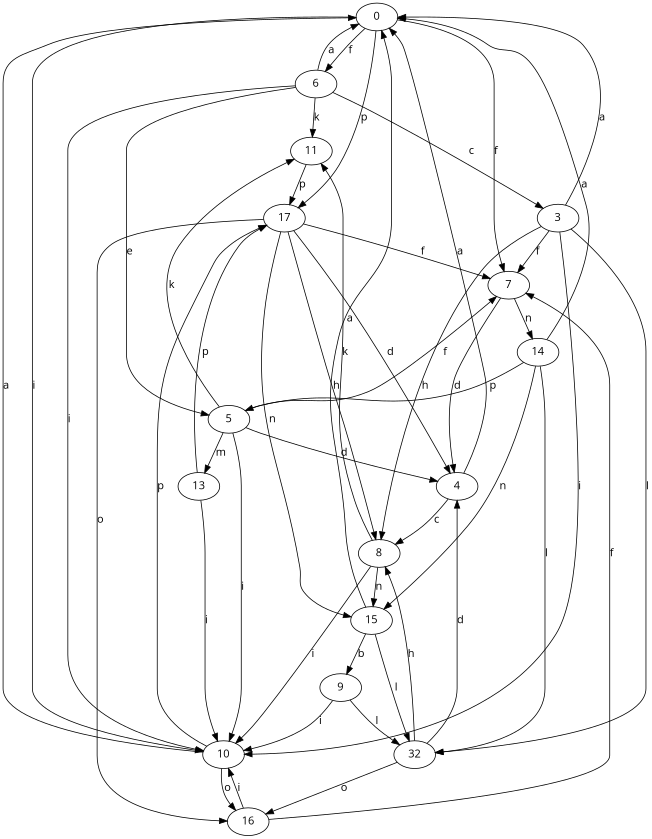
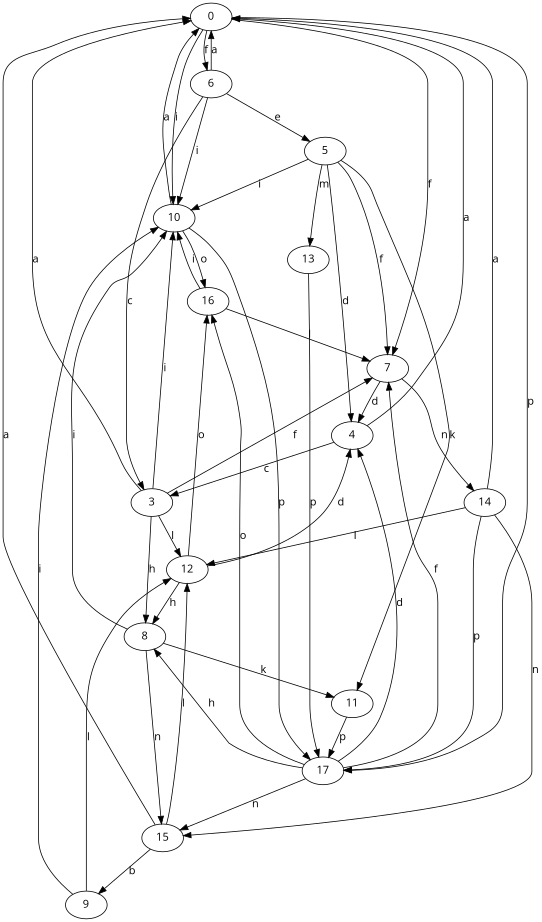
(314, 114) -> none
(391, 401) -> (473, 686)
(427, 522) -> (256, 468)
(612, 553) -> (310, 335)
(205, 618) -> none
(415, 755) -> (187, 570)
